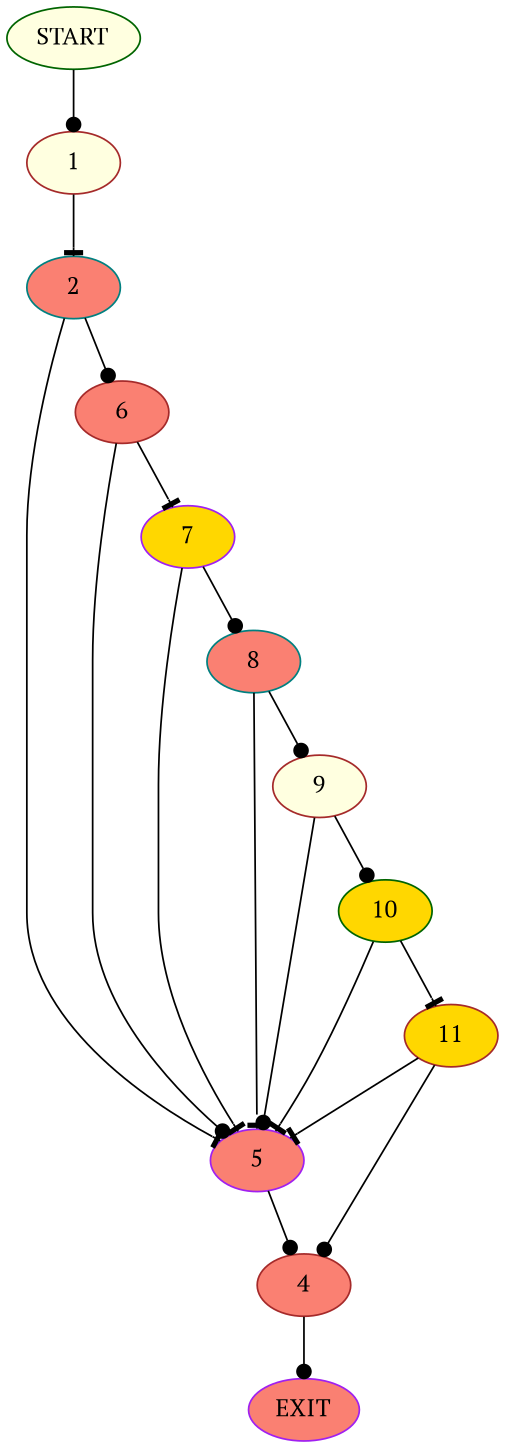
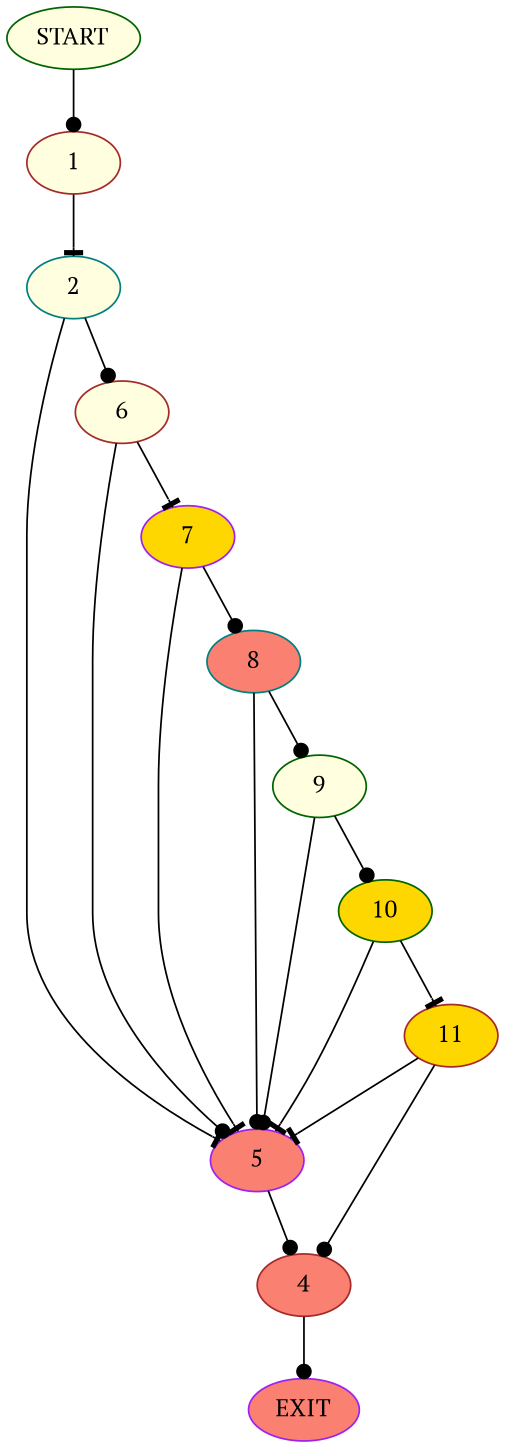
(74, 288) -> (74, 288)
(122, 412) -> (122, 412)
(320, 786) -> (320, 786)
(255, 904) -> (255, 904)
